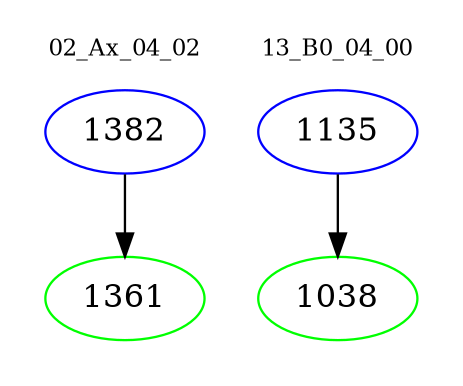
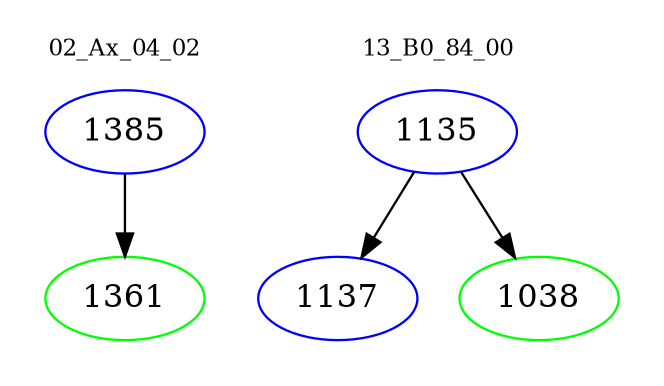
(338, 50) -> (438, 50)
(125, 132) -> (125, 132)
none -> (338, 298)
